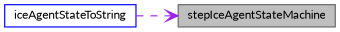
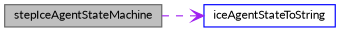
(151, 16) -> (177, 16)
